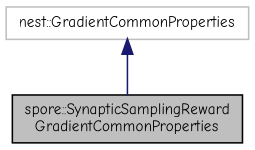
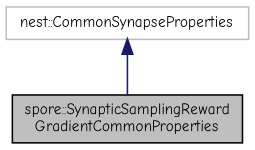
(127, 23) -> (127, 23)
